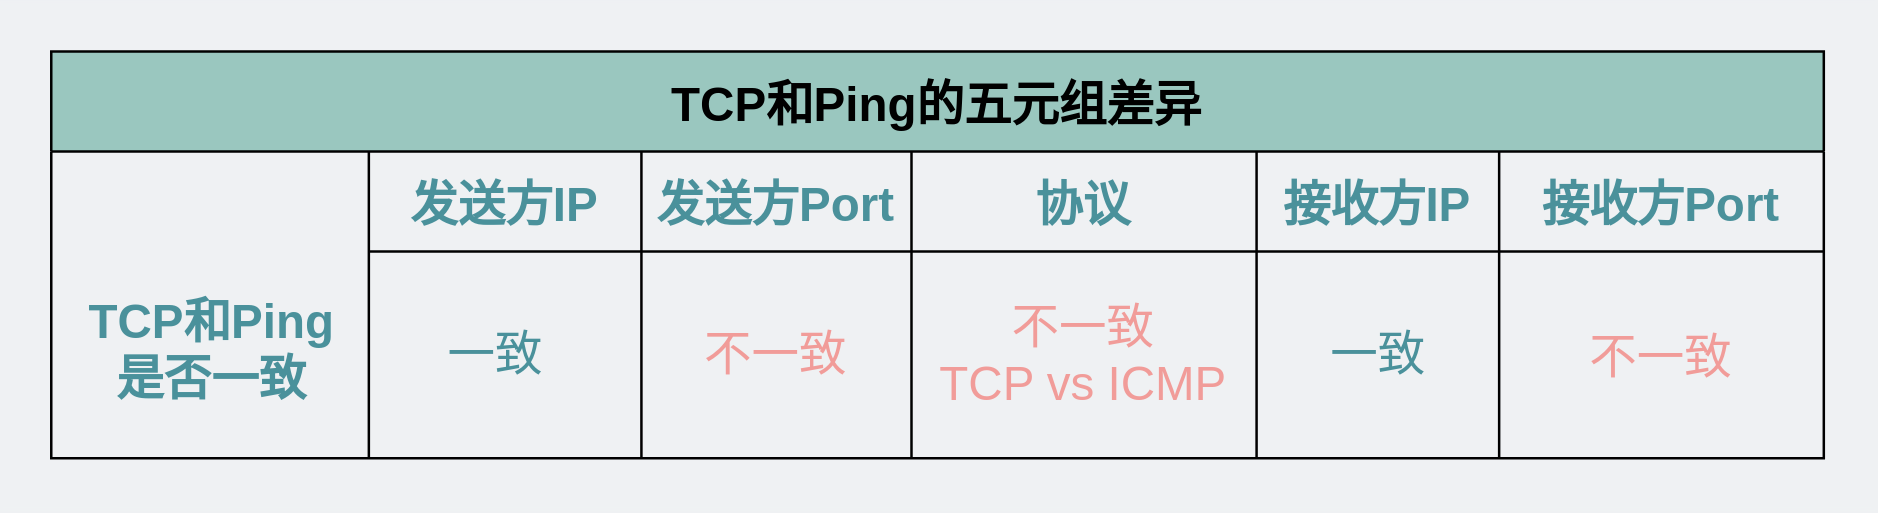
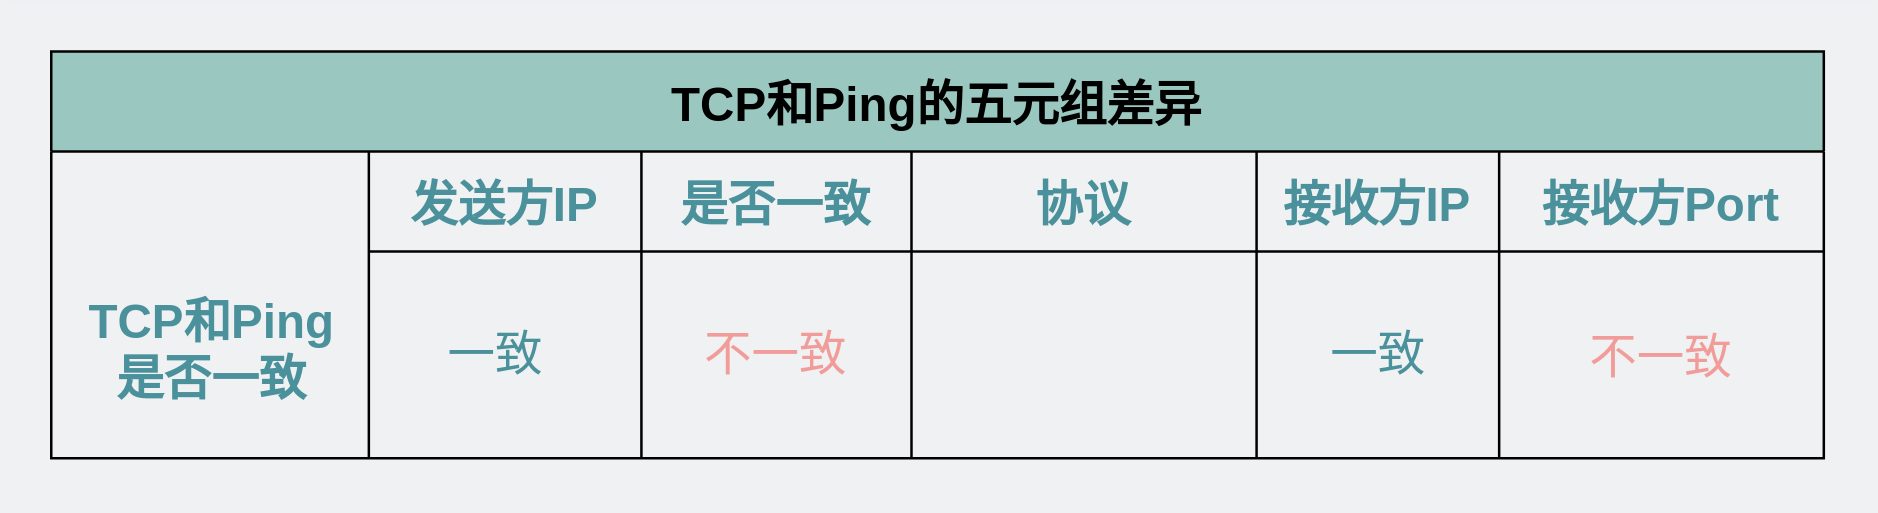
(775, 205) -> (775, 205)
(1084, 356) -> none
